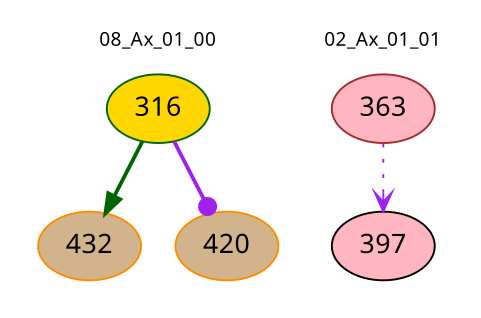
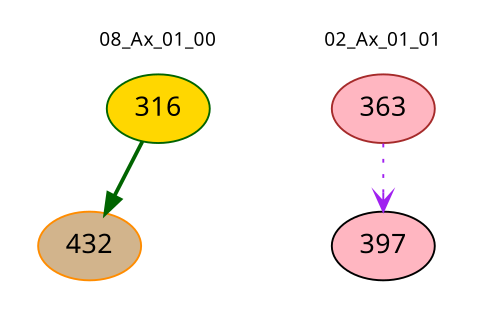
(227, 246) -> none
